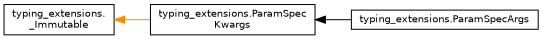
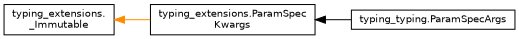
(445, 20) -> (433, 20)
